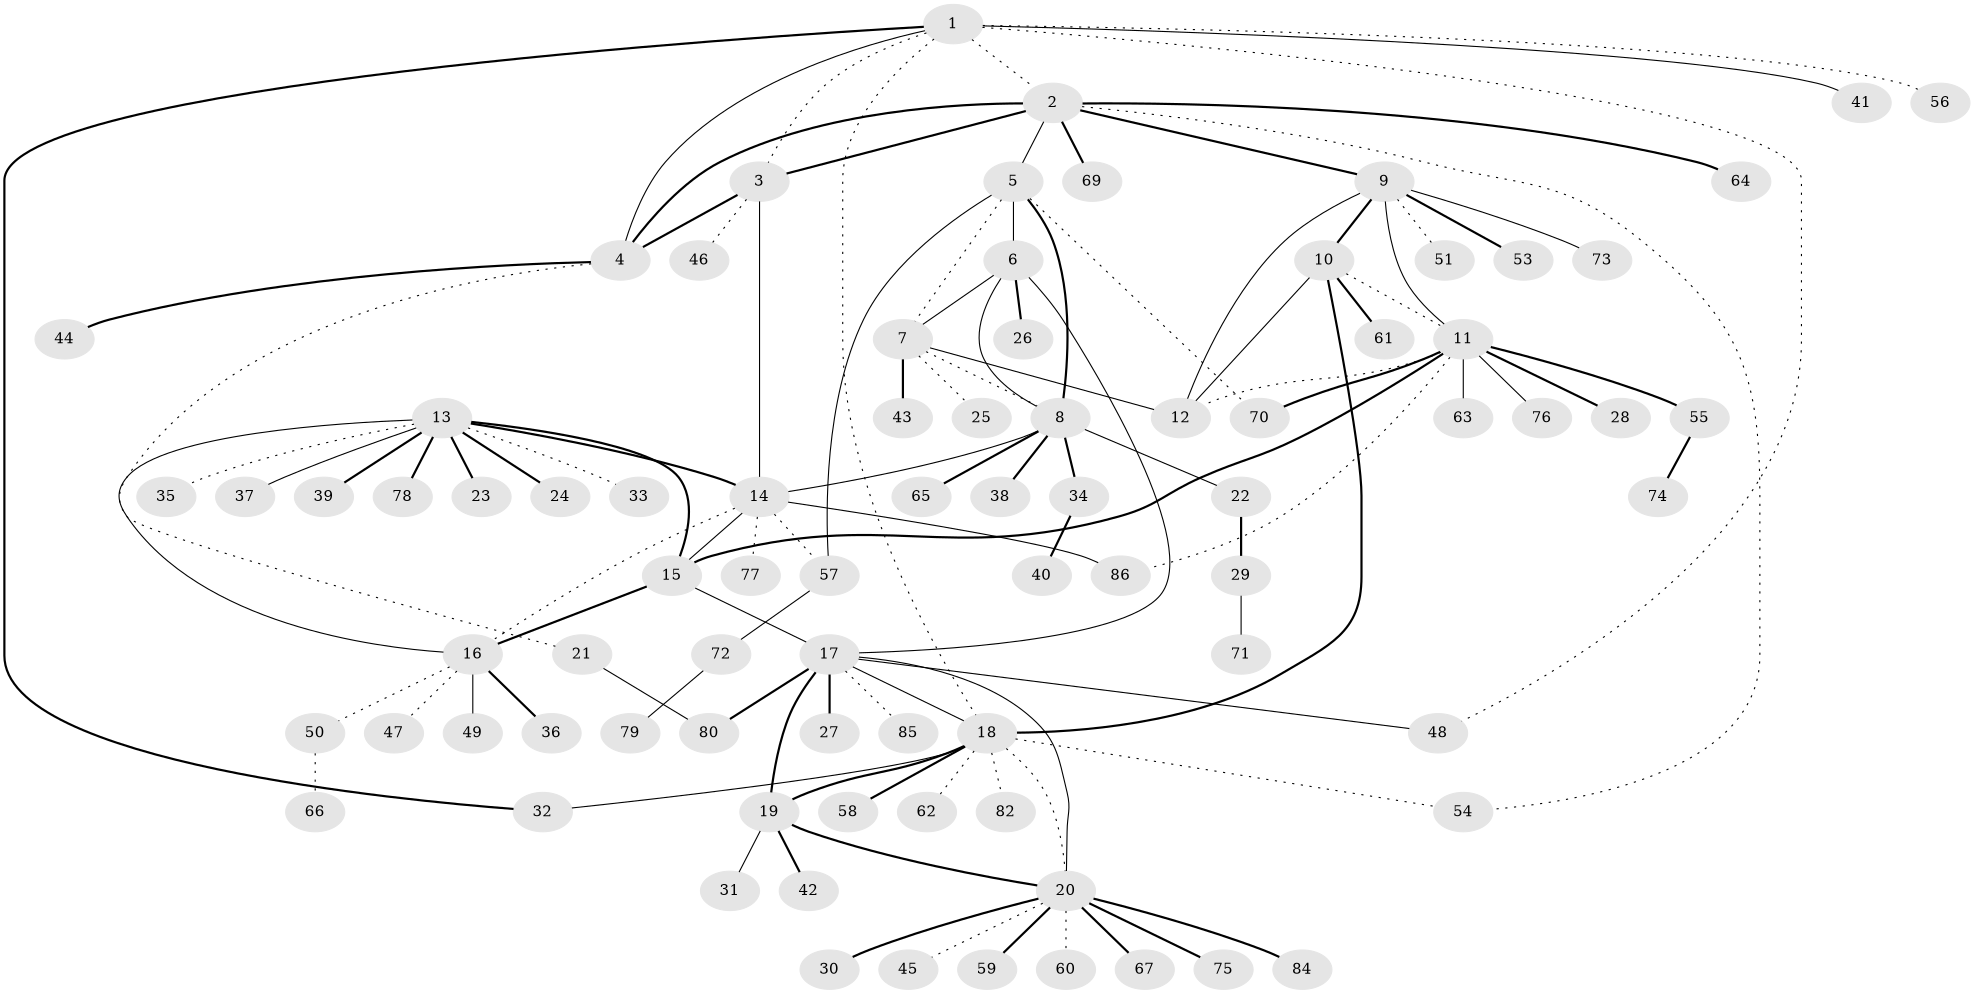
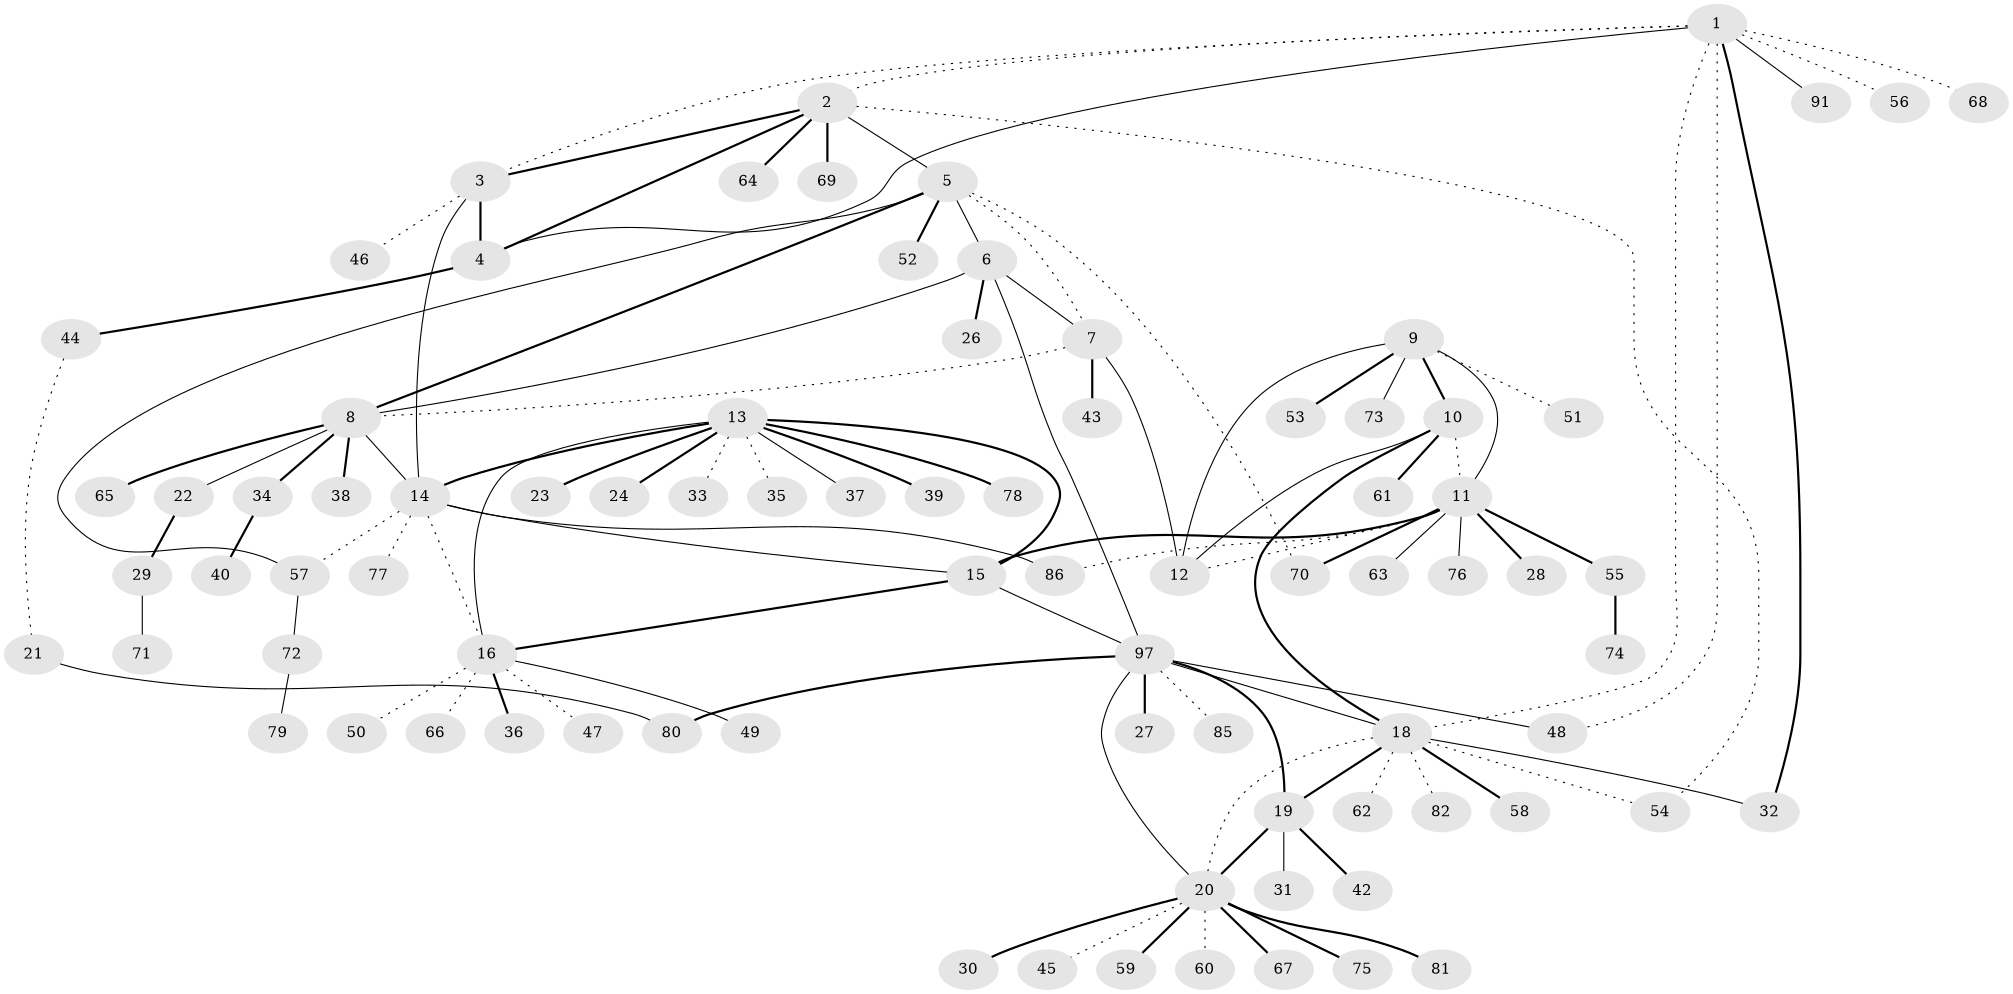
(1862, 103) -> (1821, 103)
none -> (1979, 103)
(1219, 142) -> none
none -> (908, 260)
(982, 418) -> none
(155, 444) -> (28, 494)
(830, 654) -> (1145, 654)
(315, 773) -> (461, 694)
(1302, 970) -> (1441, 970)
